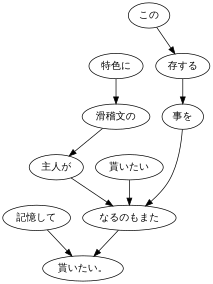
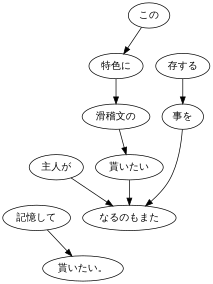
(164, 38) -> (135, 38)
(89, 140) -> (122, 138)
(109, 241) -> none
